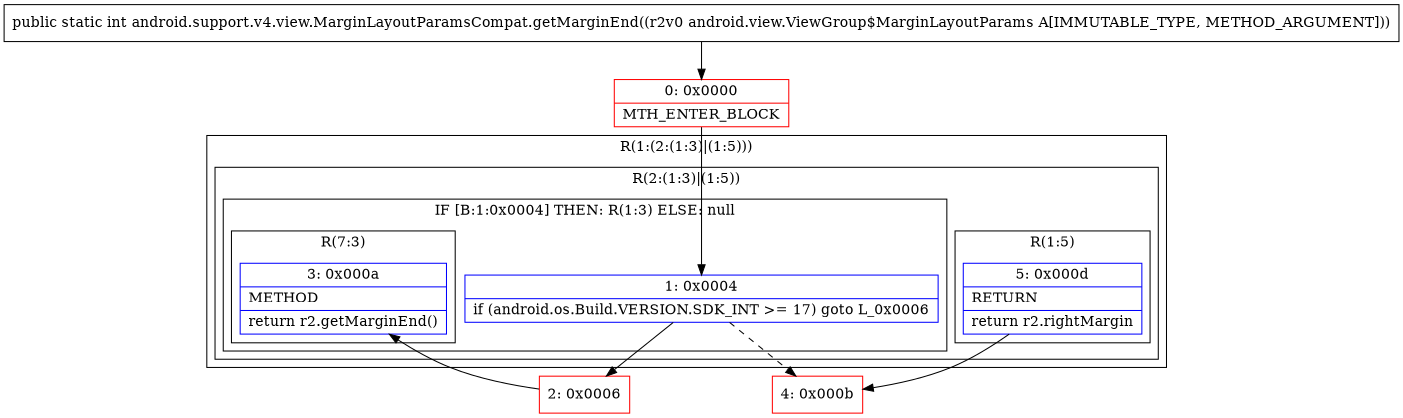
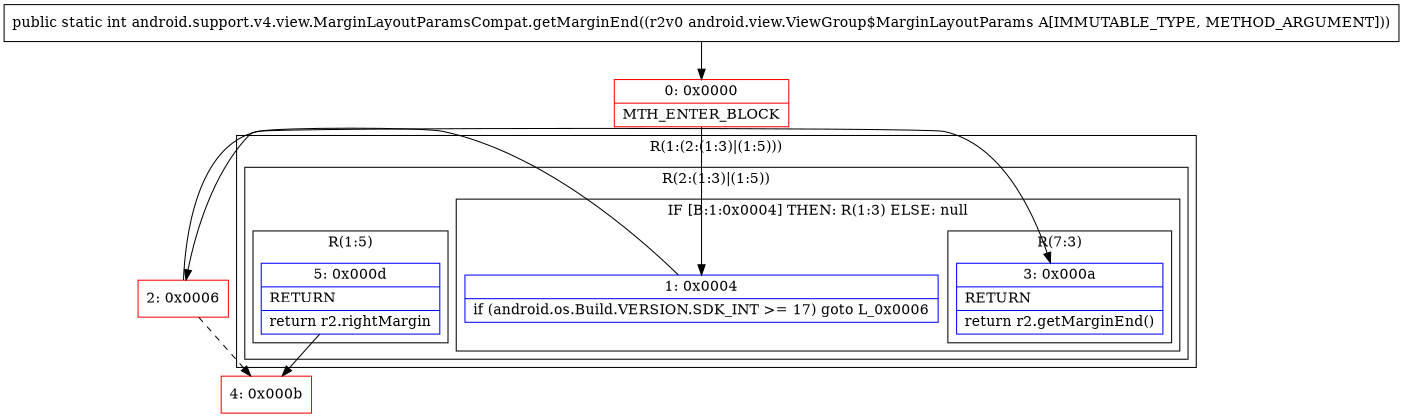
(284, 298) -> (998, 298)
(757, 345) -> (221, 343)
